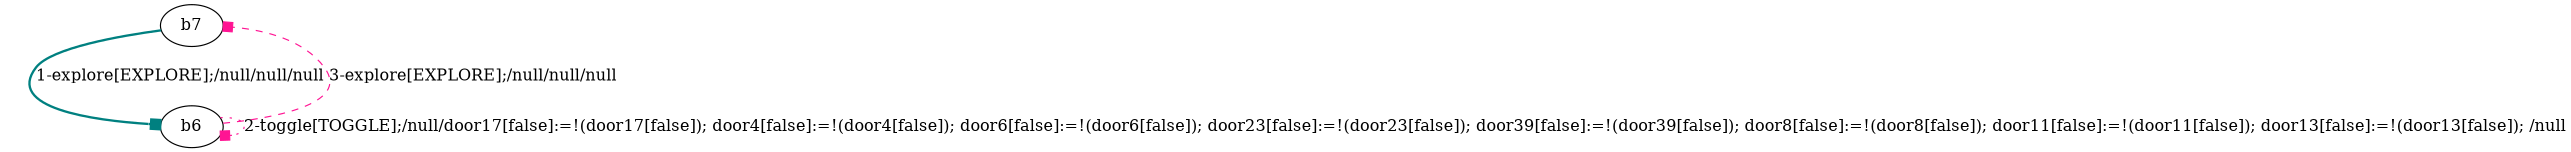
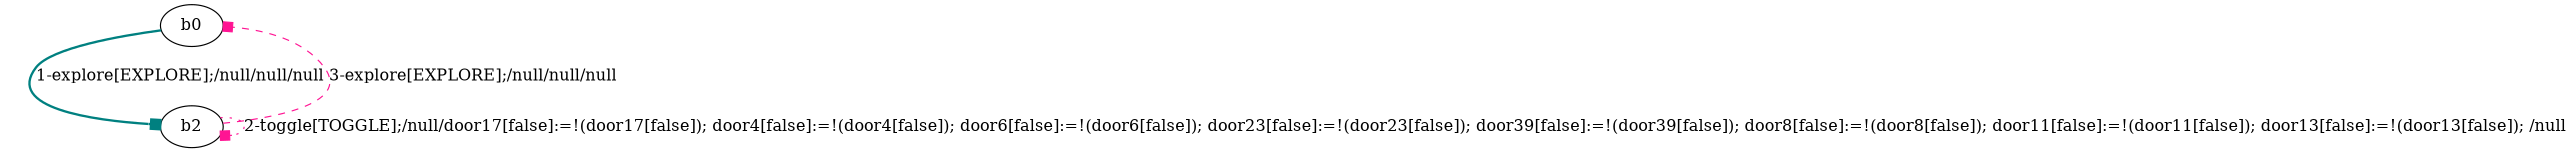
(192, 26) -> (192, 26)
(192, 127) -> (192, 127)
